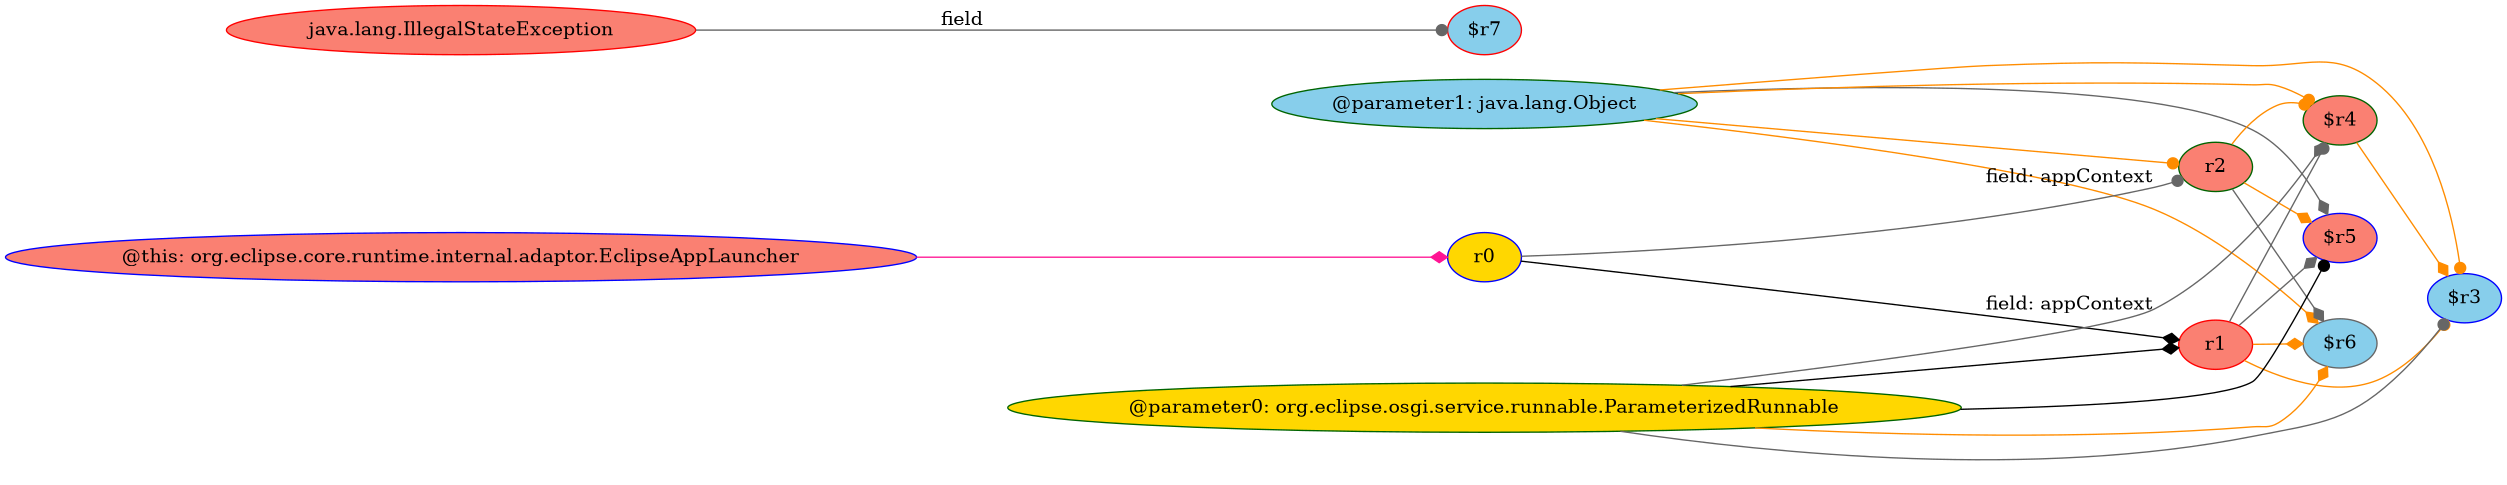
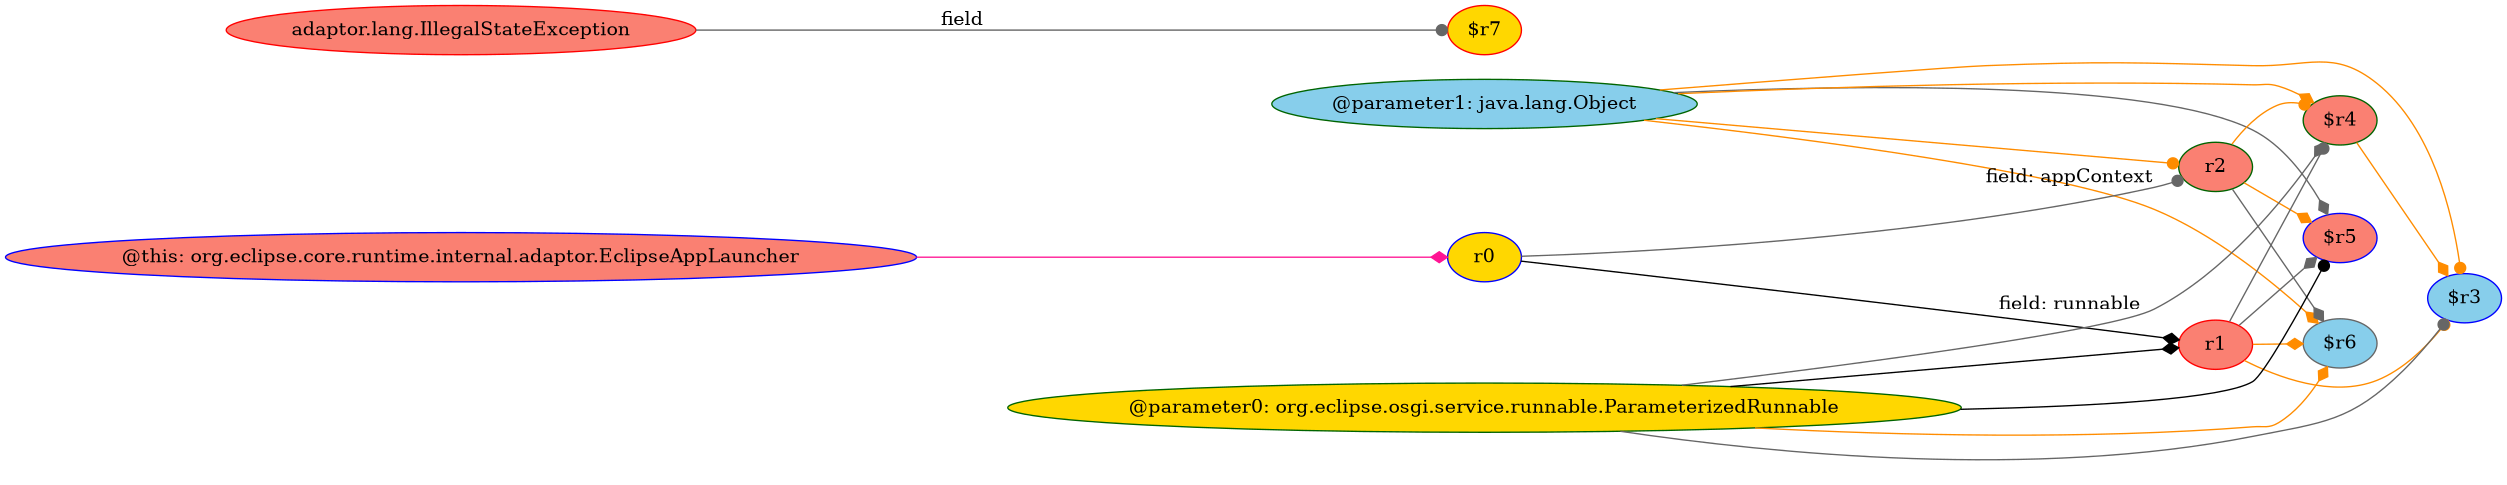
(461, 30) -> (461, 30)
(1484, 30) -> (1484, 30)
(2039, 83) -> (2039, 83)
(2070, 304) -> (2070, 304)
